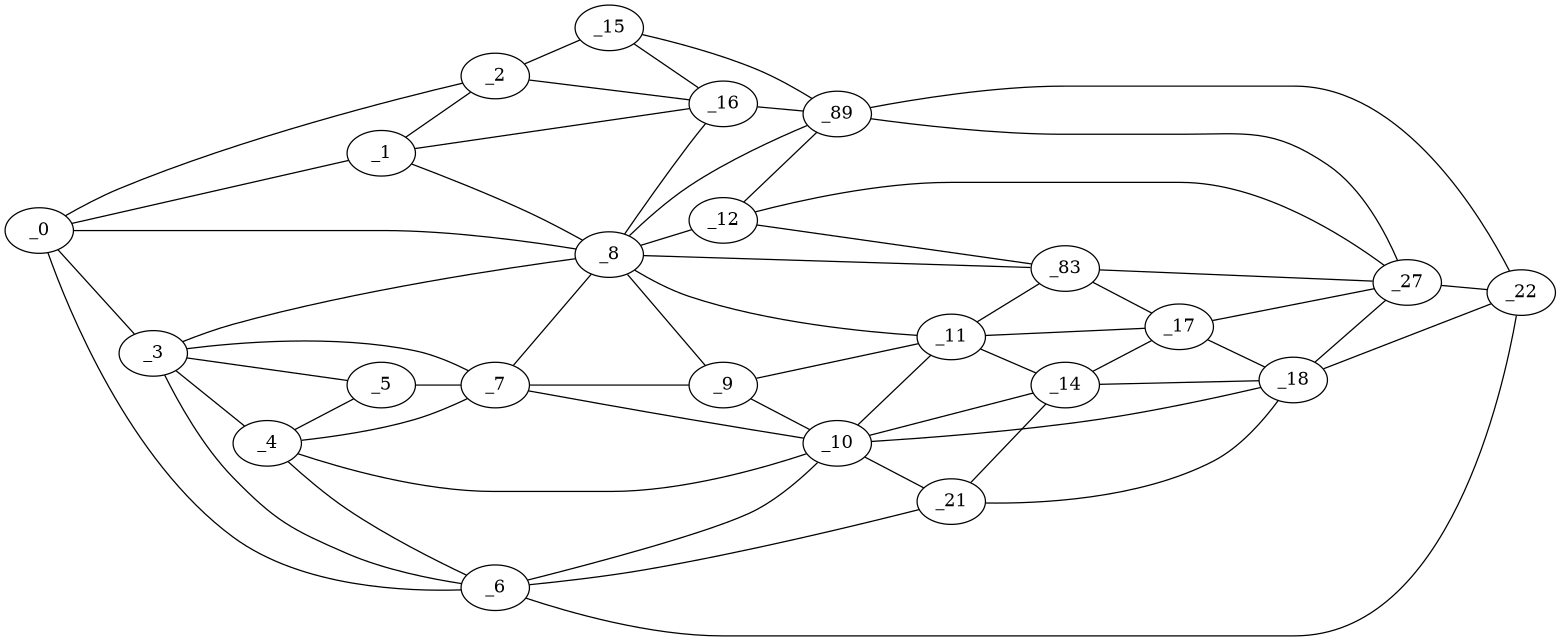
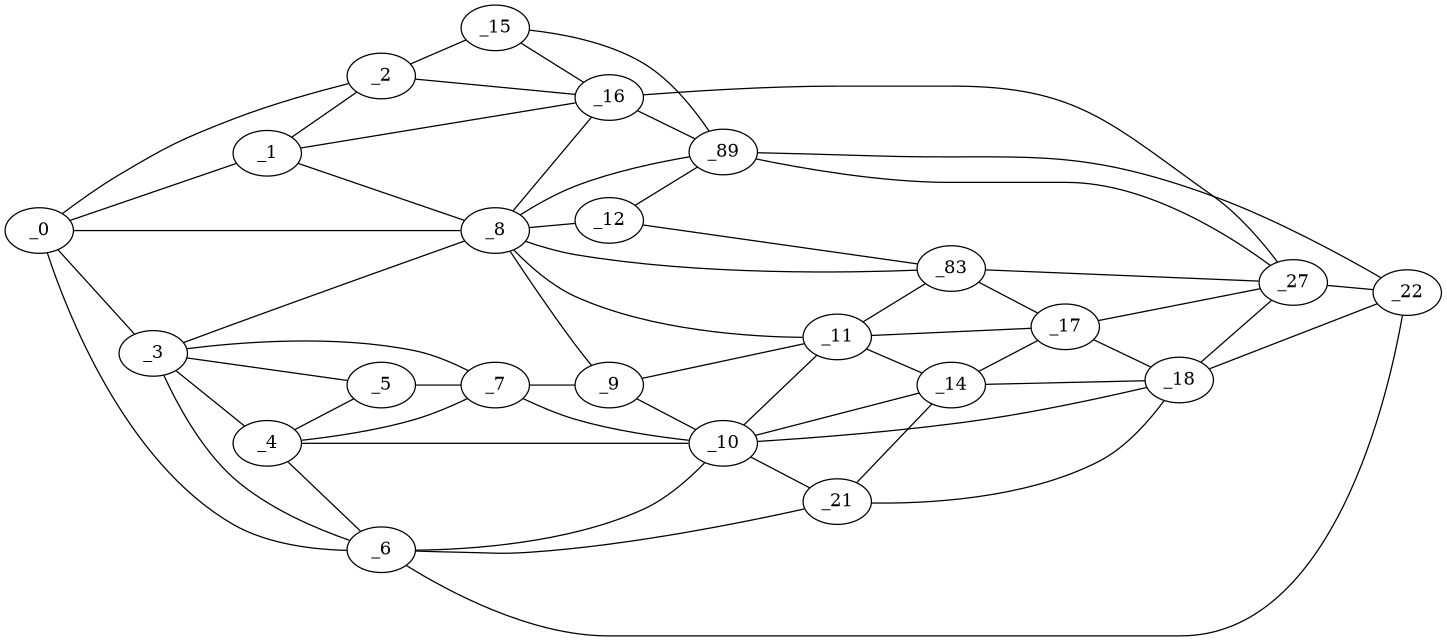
(1078, 182) -> (989, 88)
(552, 320) -> none
